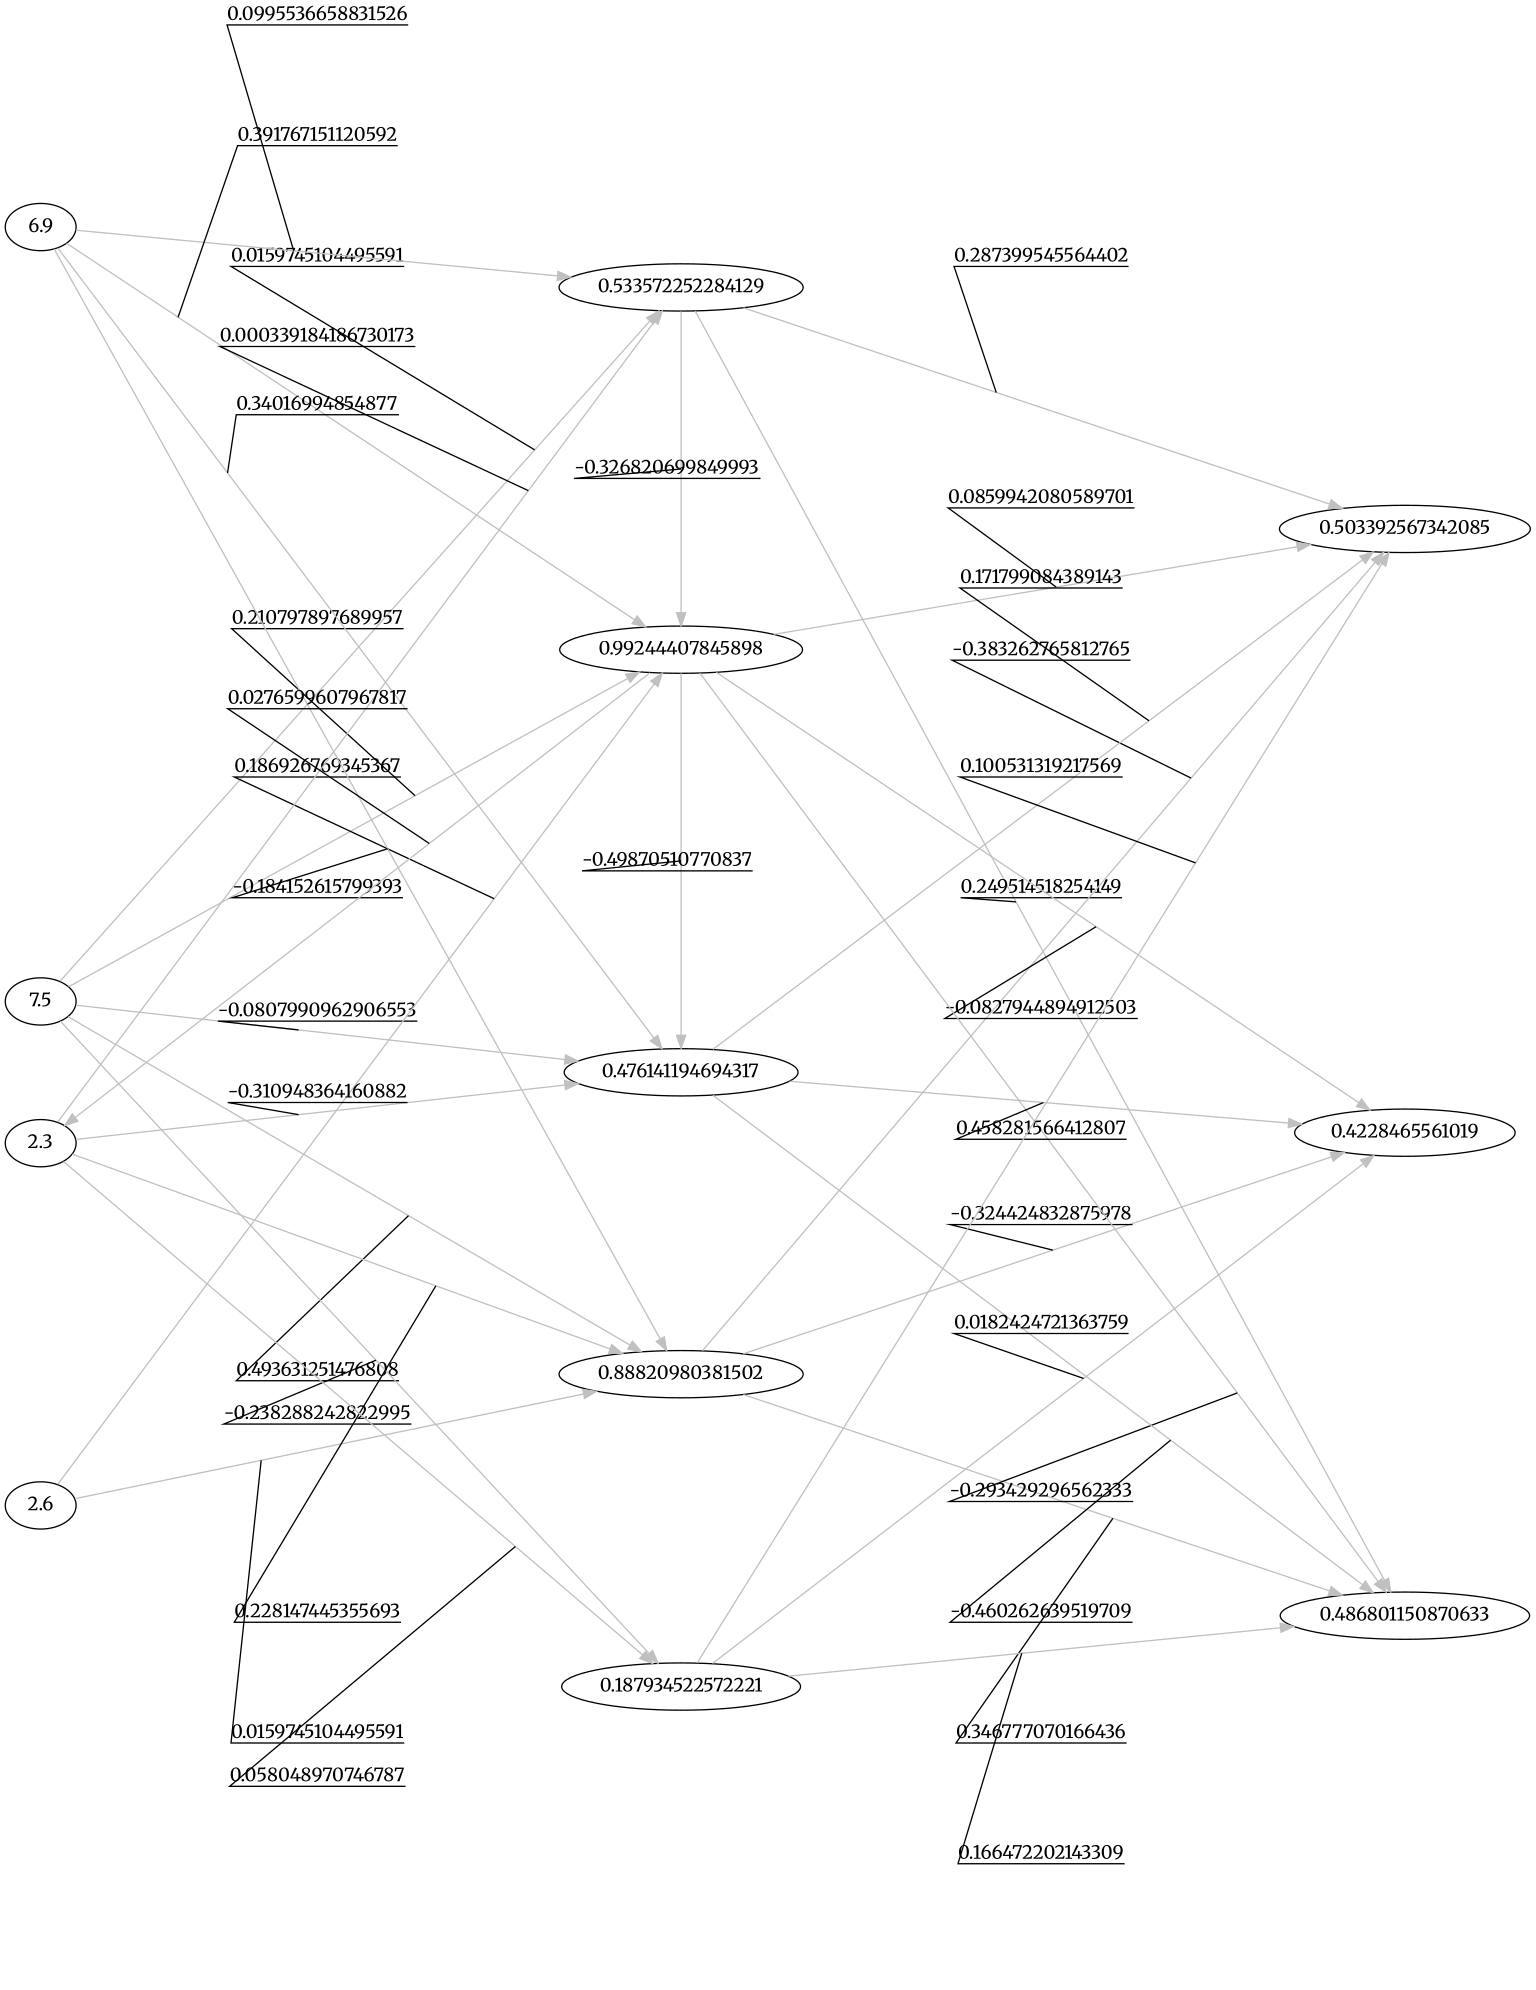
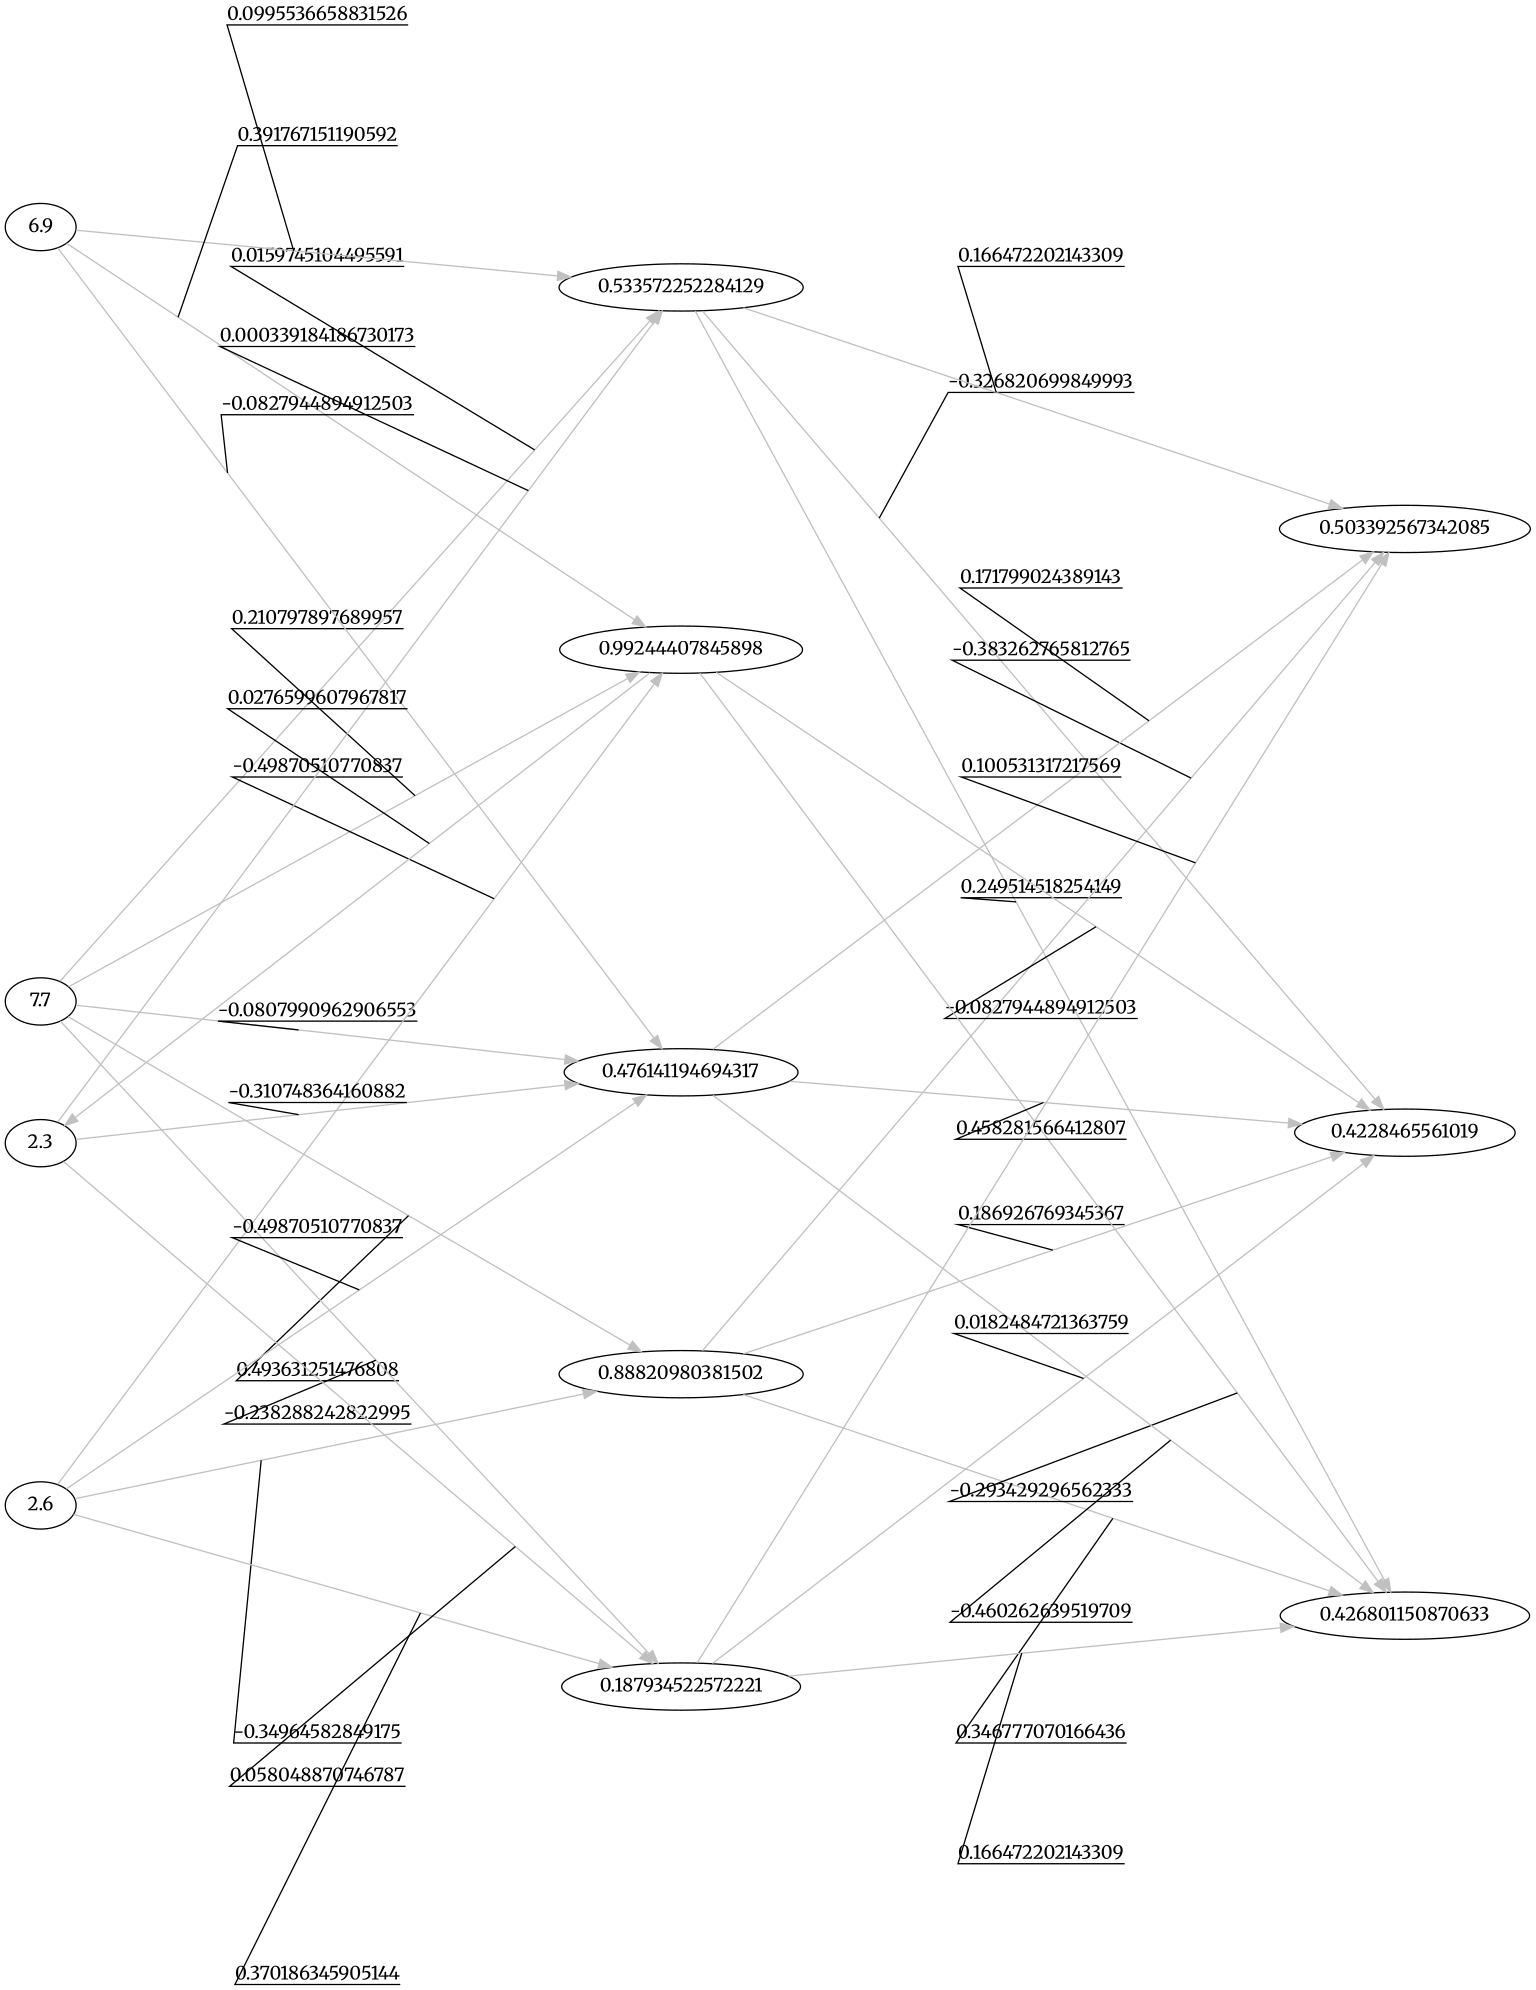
(318, 136) -> (318, 136)
(1041, 257) -> (1041, 257)
(318, 405) -> (318, 405)
(681, 462) -> (1039, 705)
(1041, 578) -> (1041, 578)
(1035, 591) -> none
(318, 767) -> (318, 767)
(1041, 767) -> (1041, 767)
(357, 794) -> none
(681, 854) -> (351, 1296)
(41, 1001) -> (41, 1001)
(318, 1093) -> (318, 1093)
(1041, 1215) -> (1041, 1215)
(341, 1252) -> none
(1041, 1324) -> (1041, 1324)
none -> (336, 1589)
(1405, 1616) -> (1405, 1616)
(318, 1733) -> (318, 1733)
(318, 1776) -> (318, 1776)
